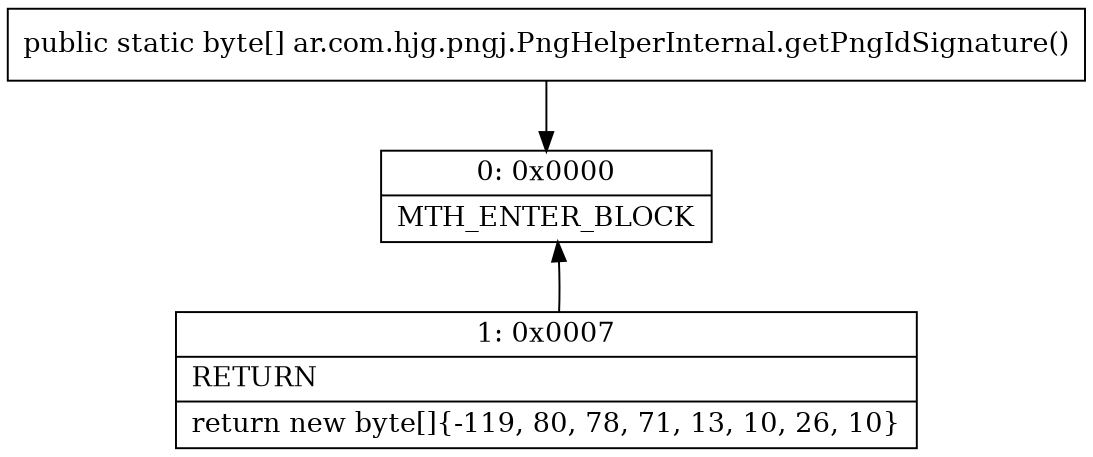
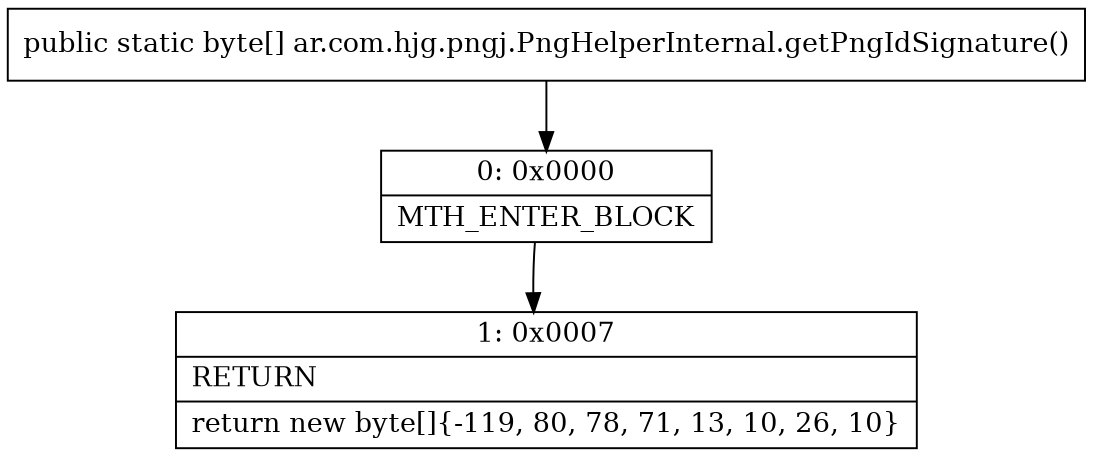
(560, 287) -> (534, 267)
